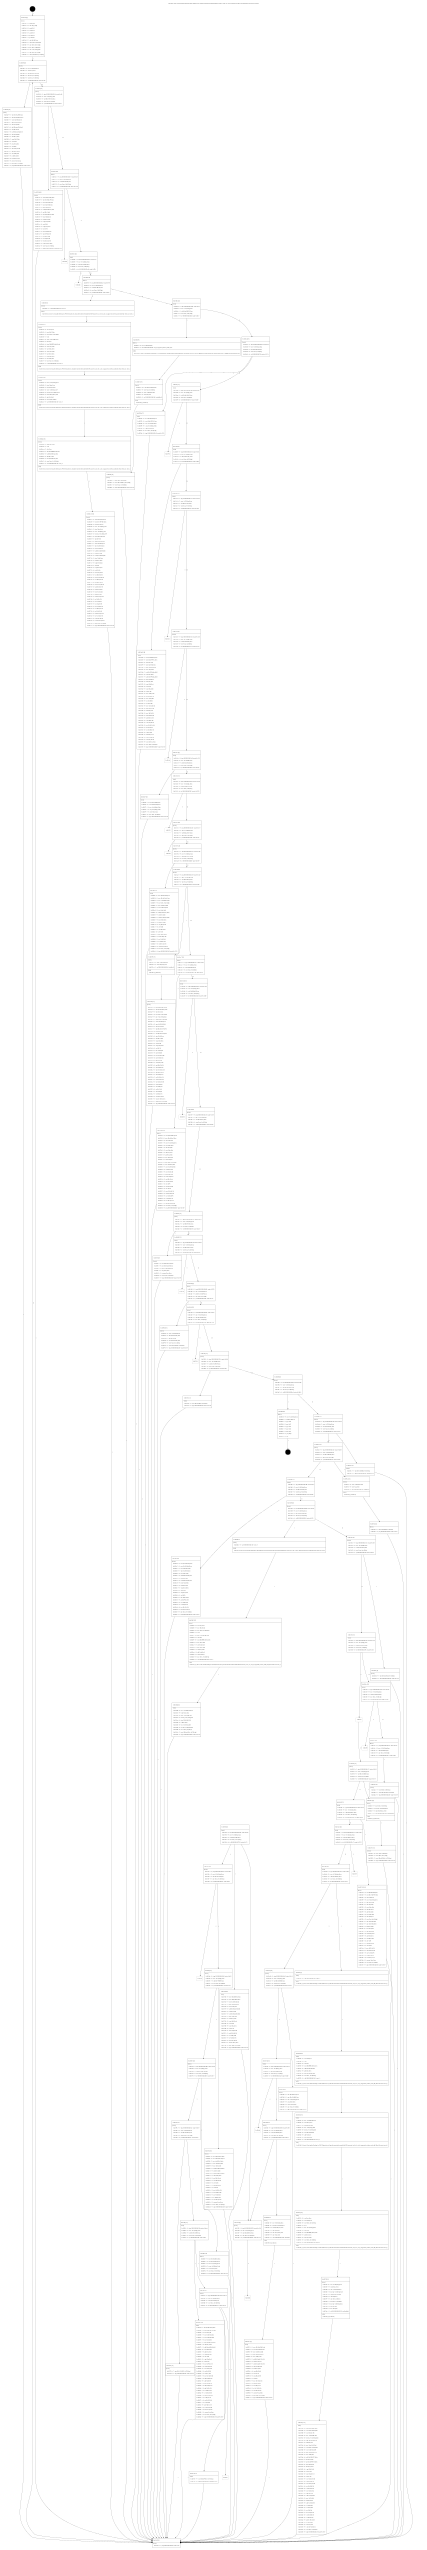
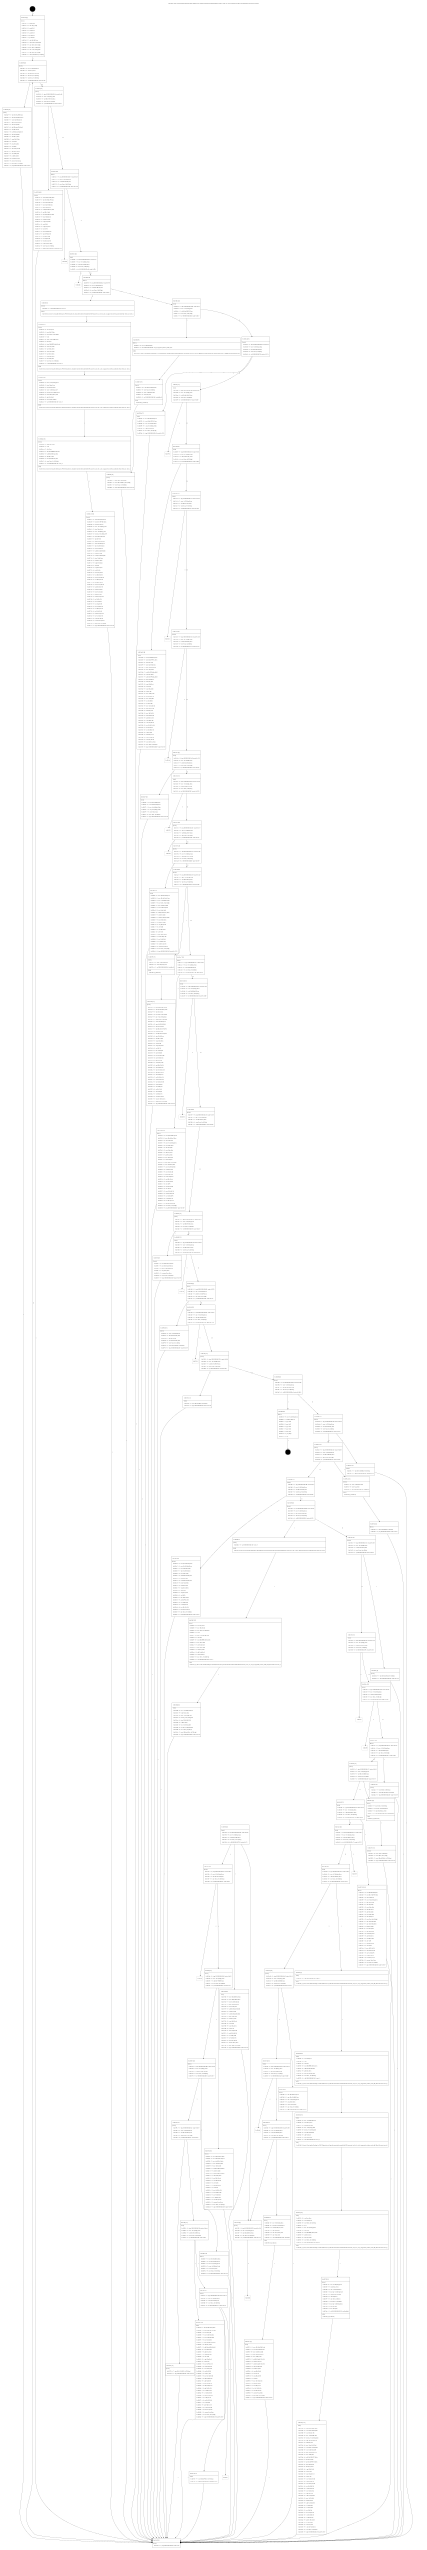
(359, 1741) -> (374, 1759)
